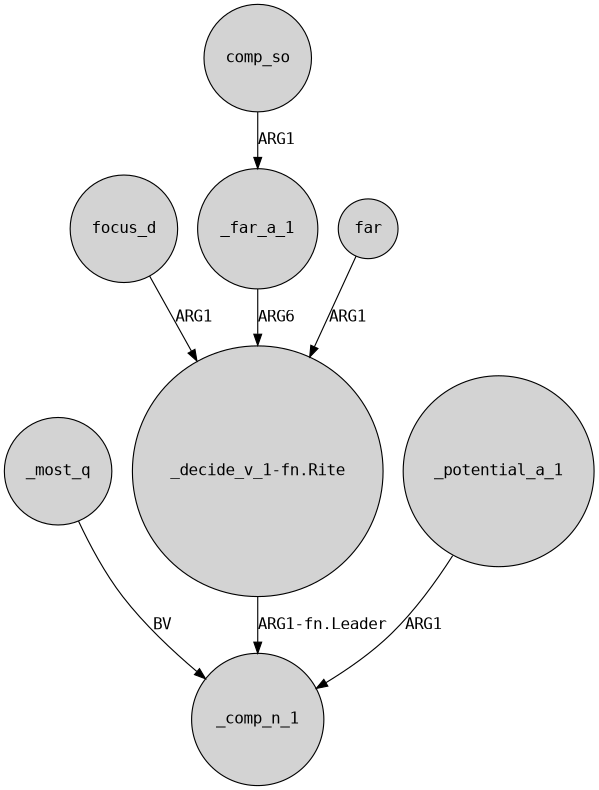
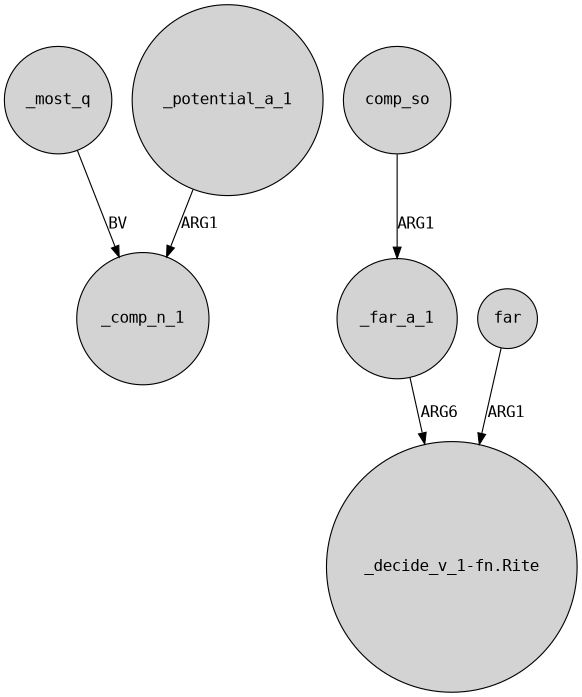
(124, 229) -> none
(258, 619) -> none
